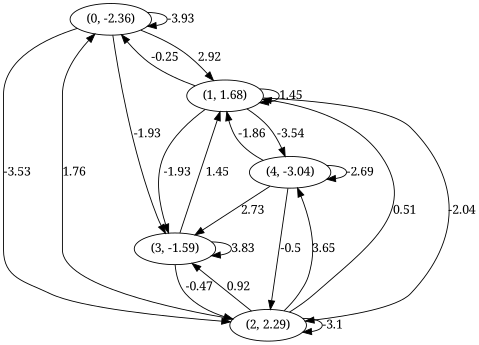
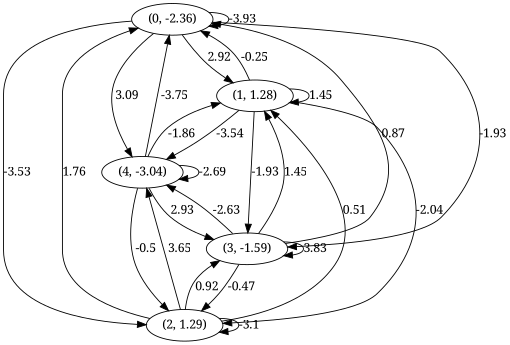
none -> (114, 86)
(225, 96) -> (255, 96)
none -> (156, 100)
none -> (363, 108)
none -> (205, 209)
(253, 211) -> (182, 211)
(268, 325) -> (185, 325)
